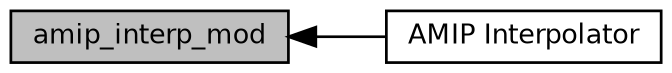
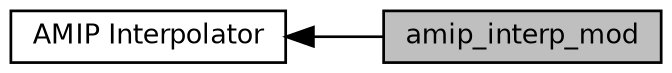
(351, 37) -> (349, 37)
